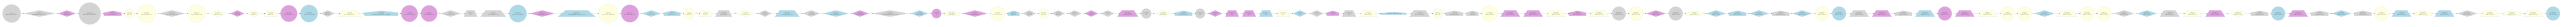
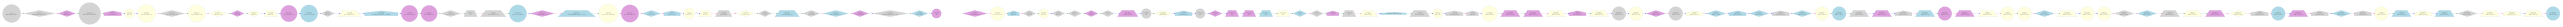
(952, 14) -> none
